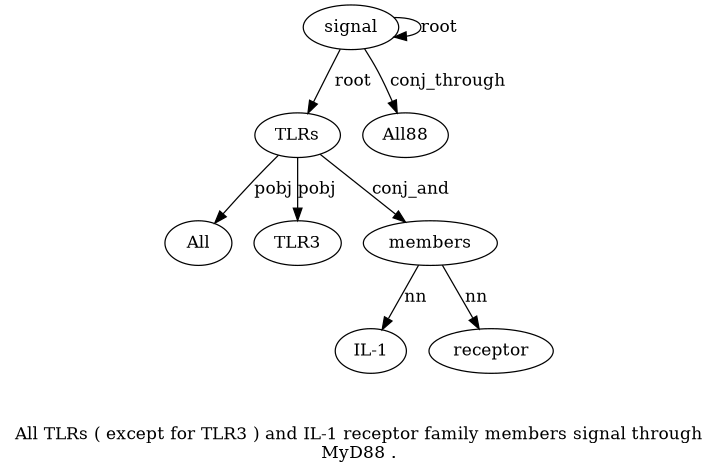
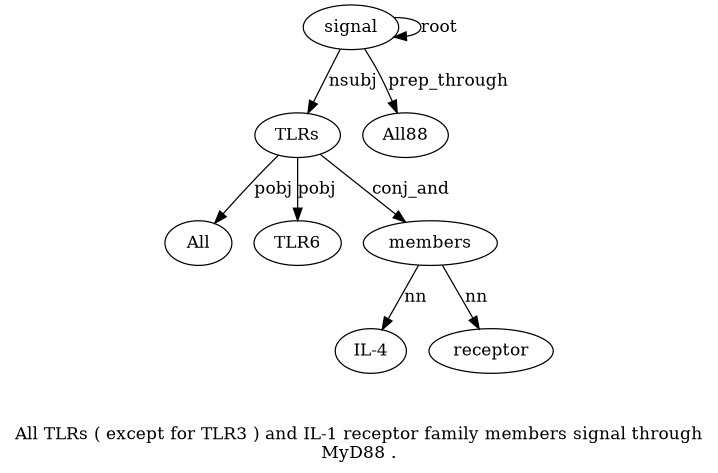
(353, 81) -> (353, 81)
(448, 81) -> (448, 81)
(298, 243) -> (298, 243)
(371, 351) -> (371, 351)
